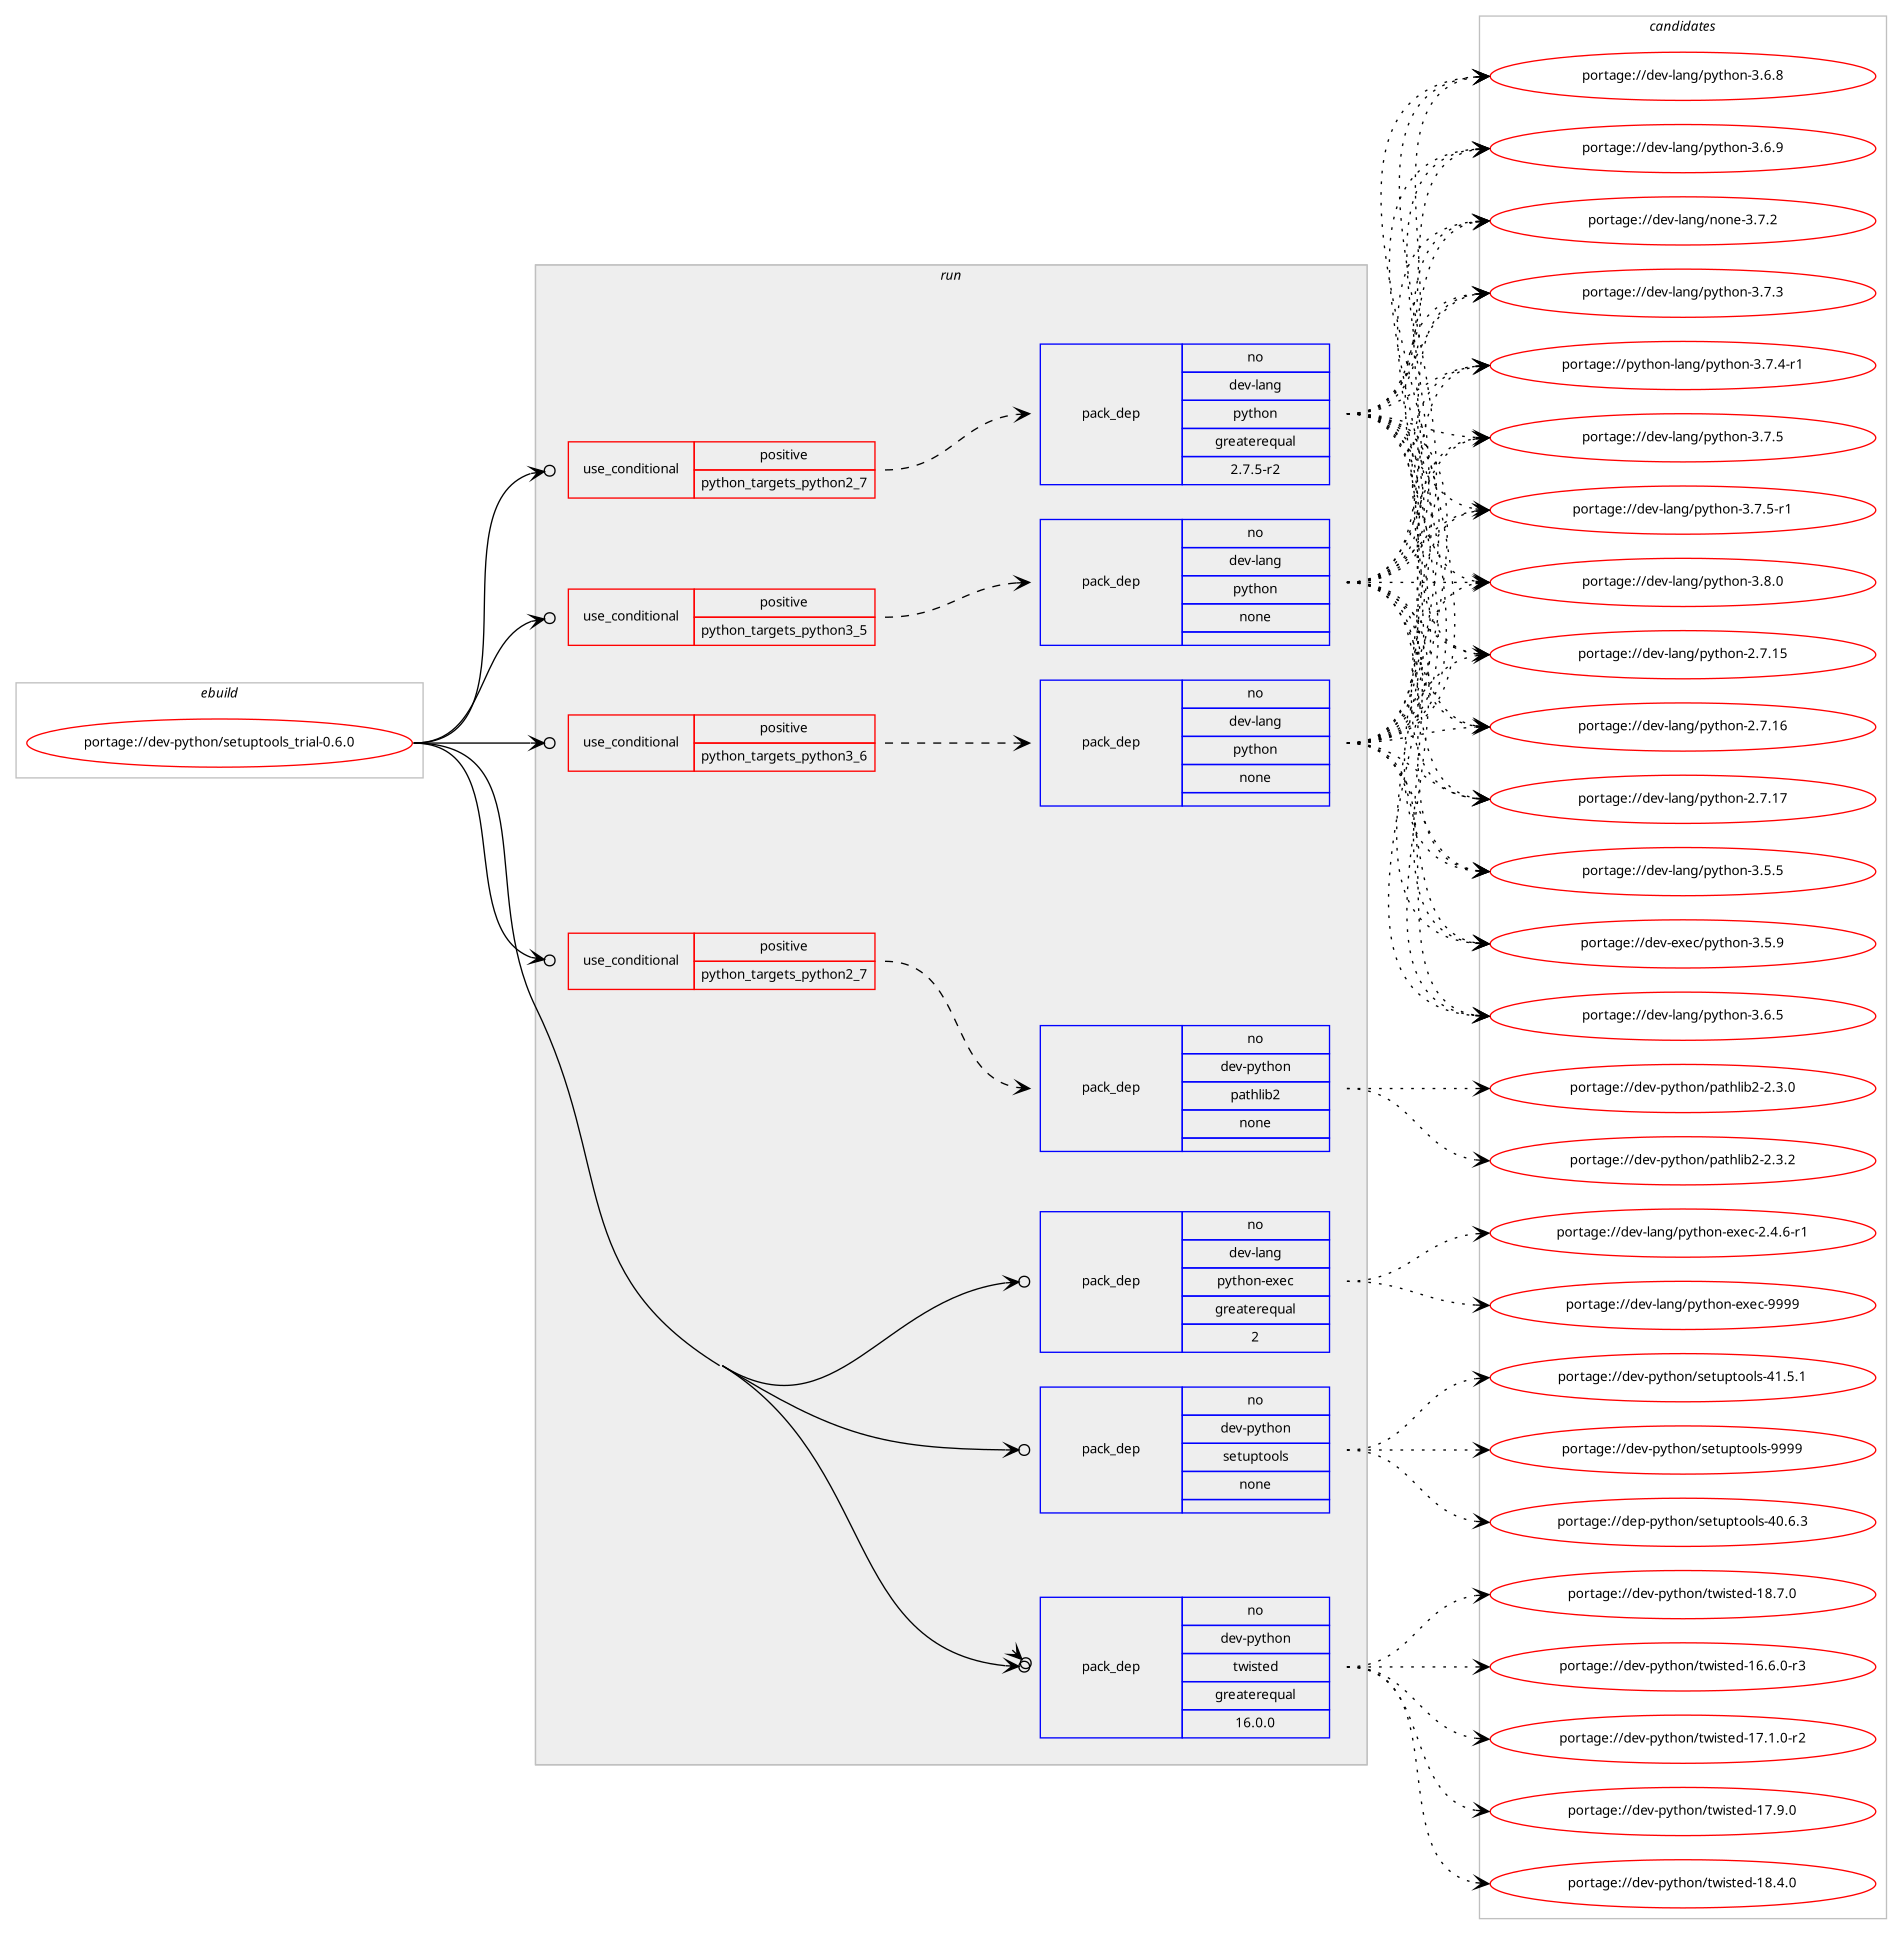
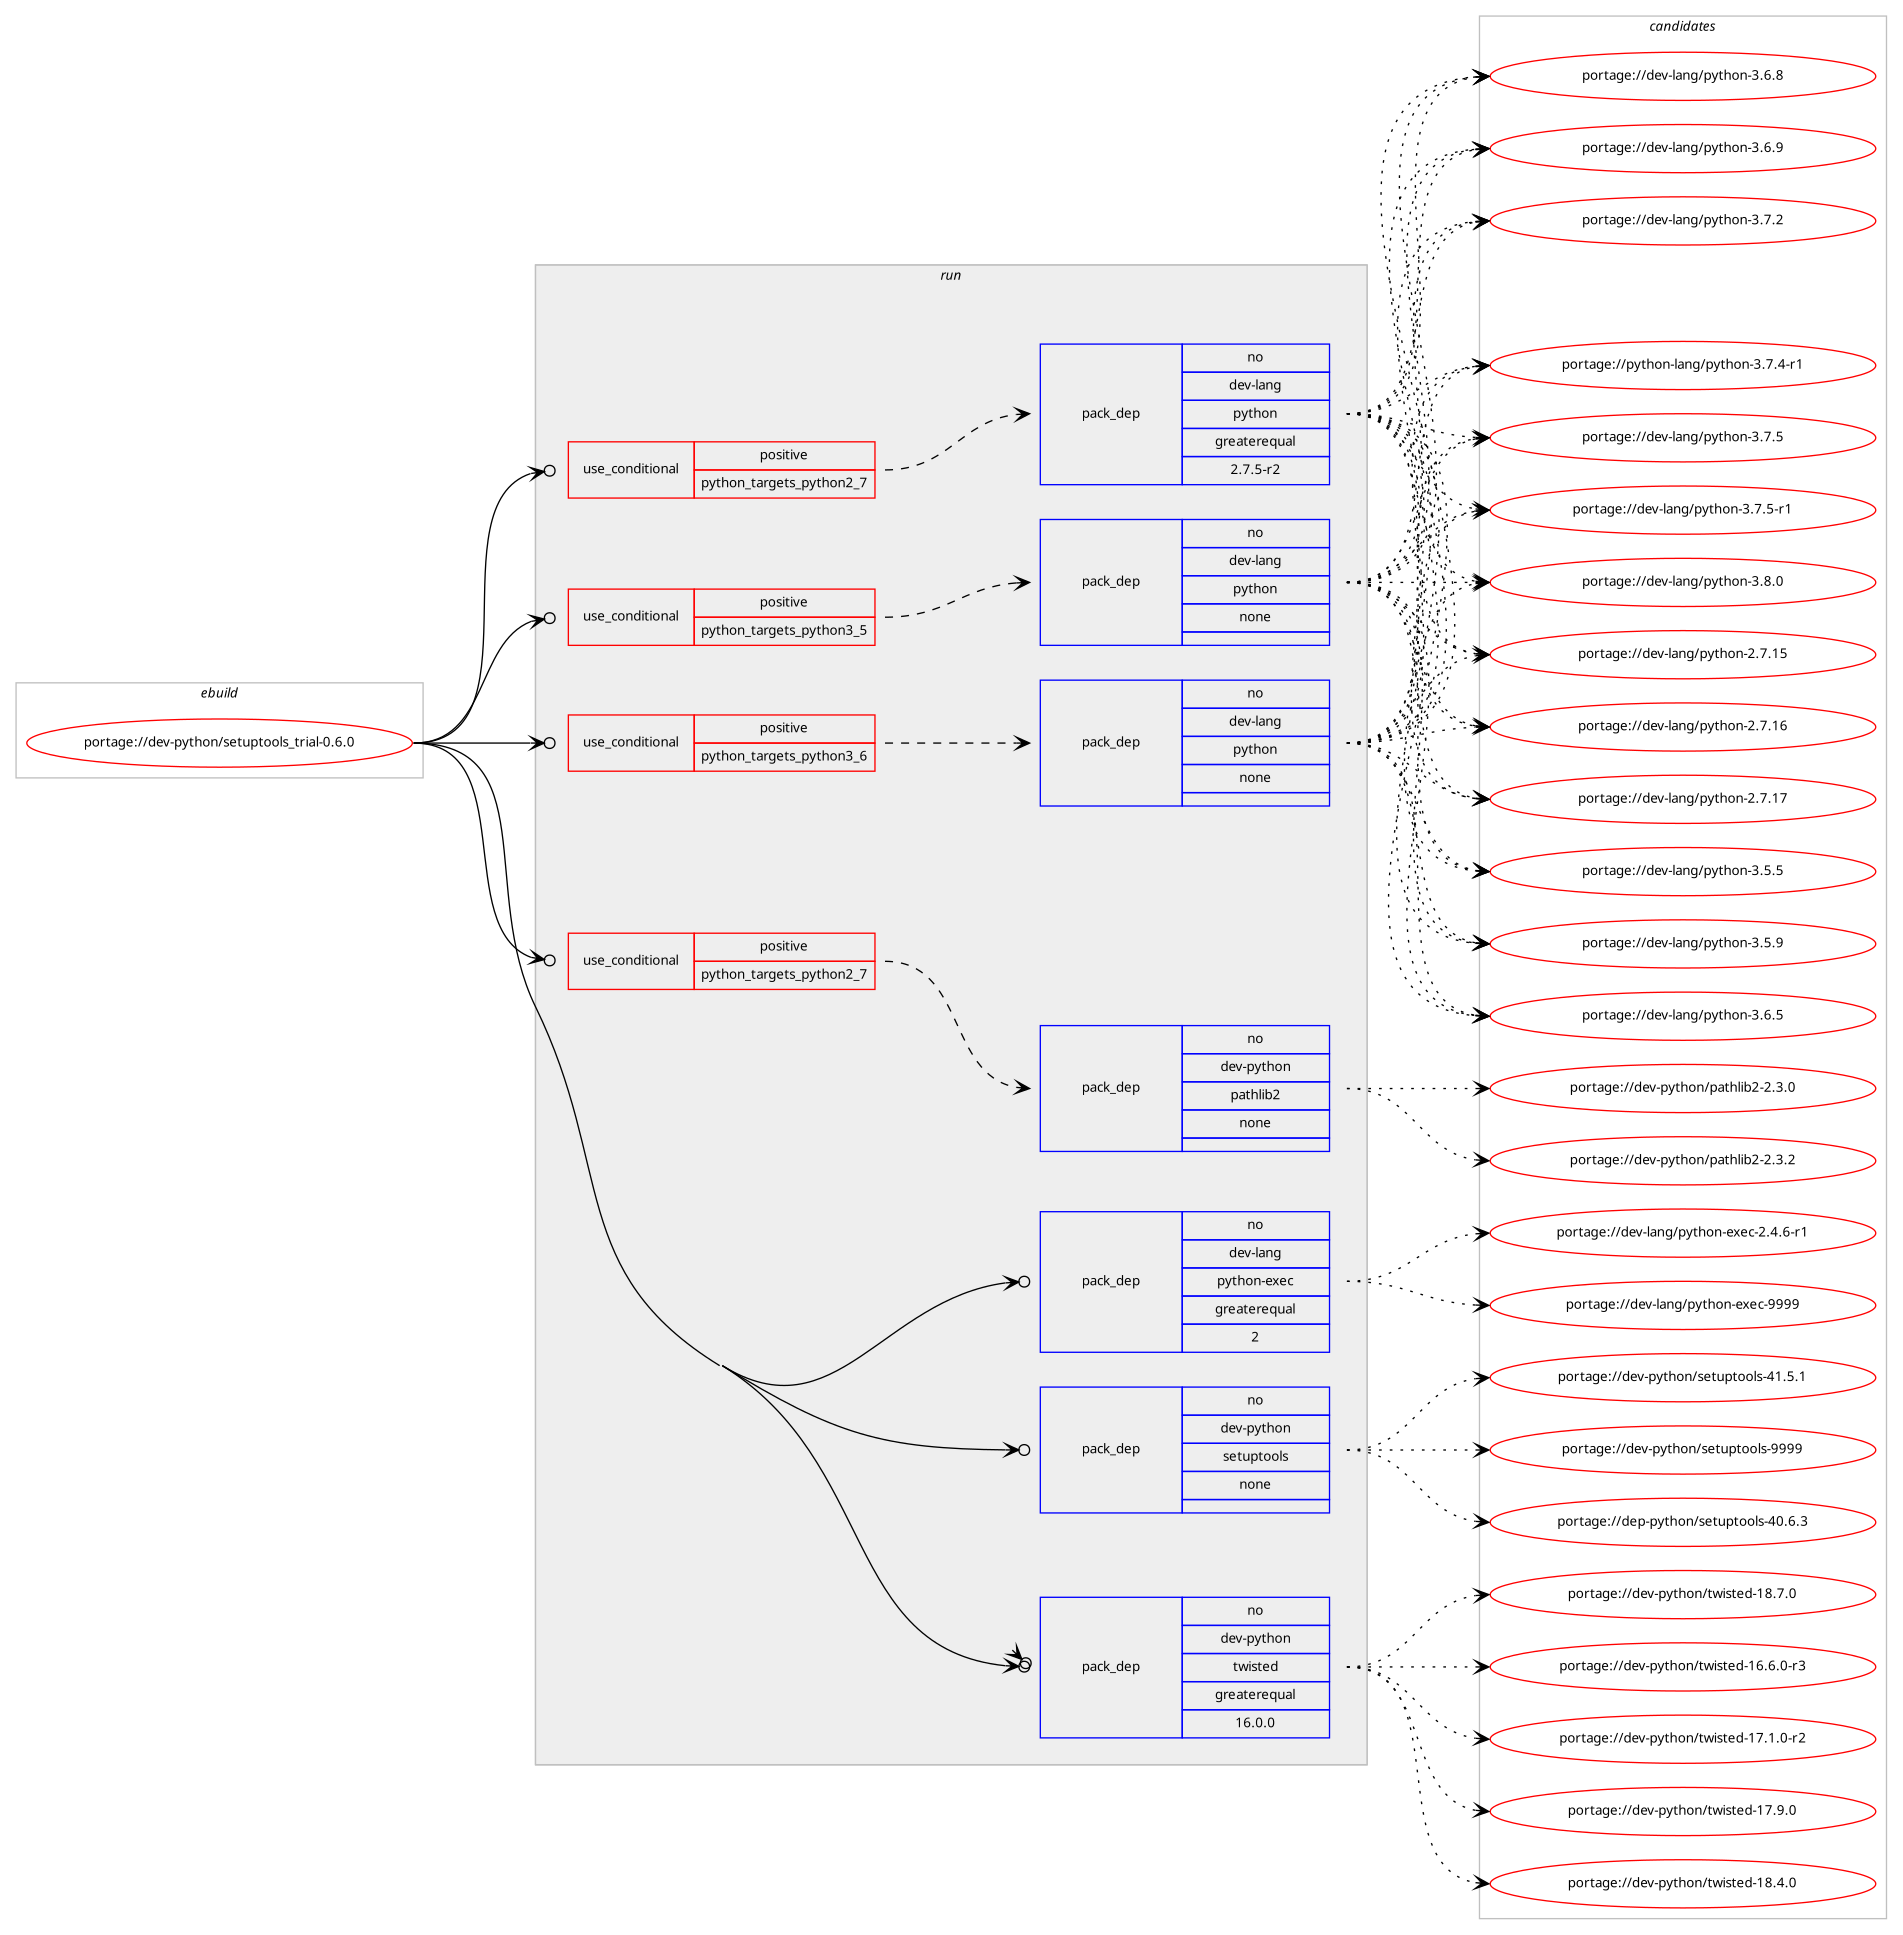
(1683, 221) -> (1683, 221)
(1683, 293) -> none
(1683, 944) -> (1683, 944)
